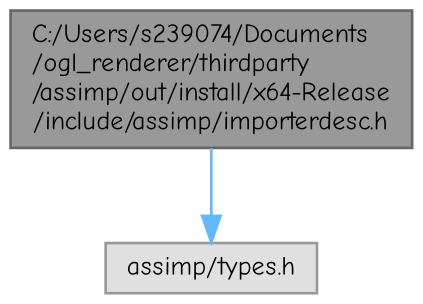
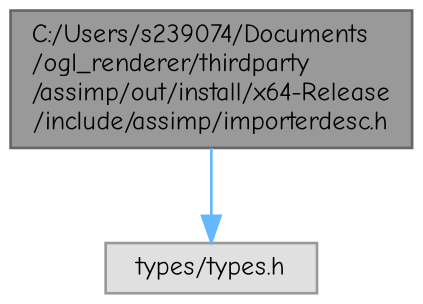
(211, 268) -> (211, 268)
